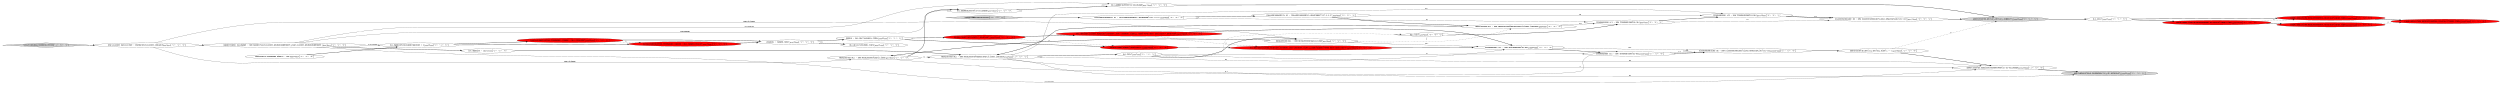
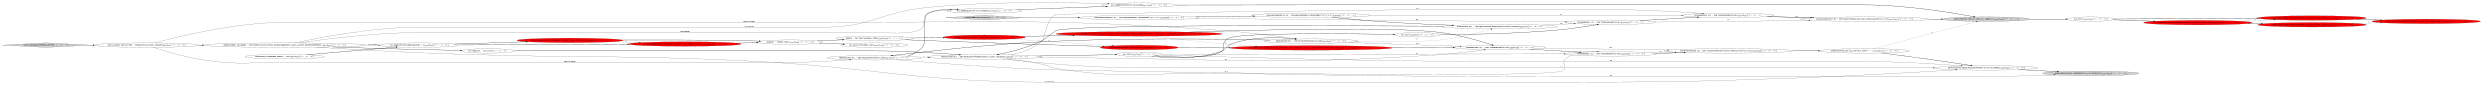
(1273, 34) -> (1269, 34)
(1427, 35) -> (1417, 35)
